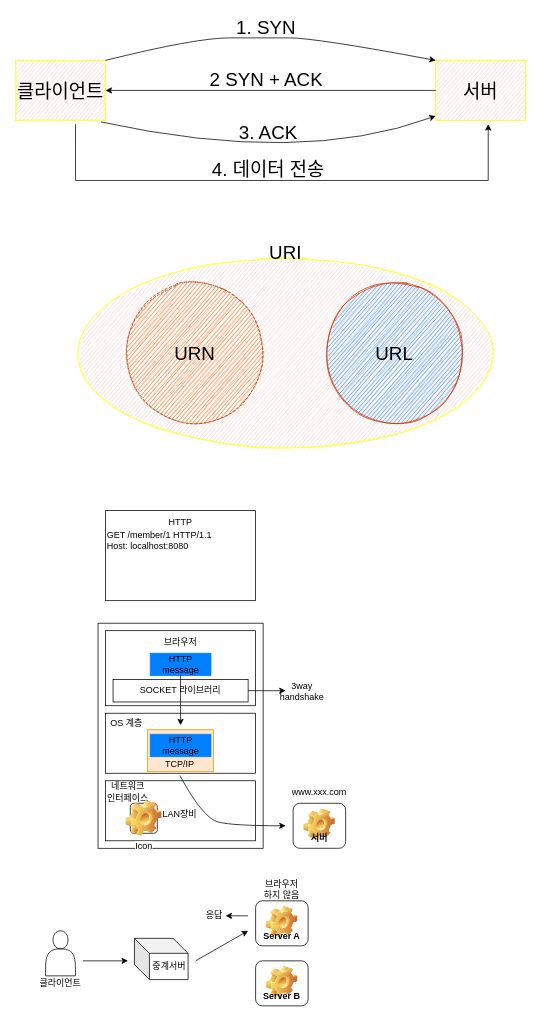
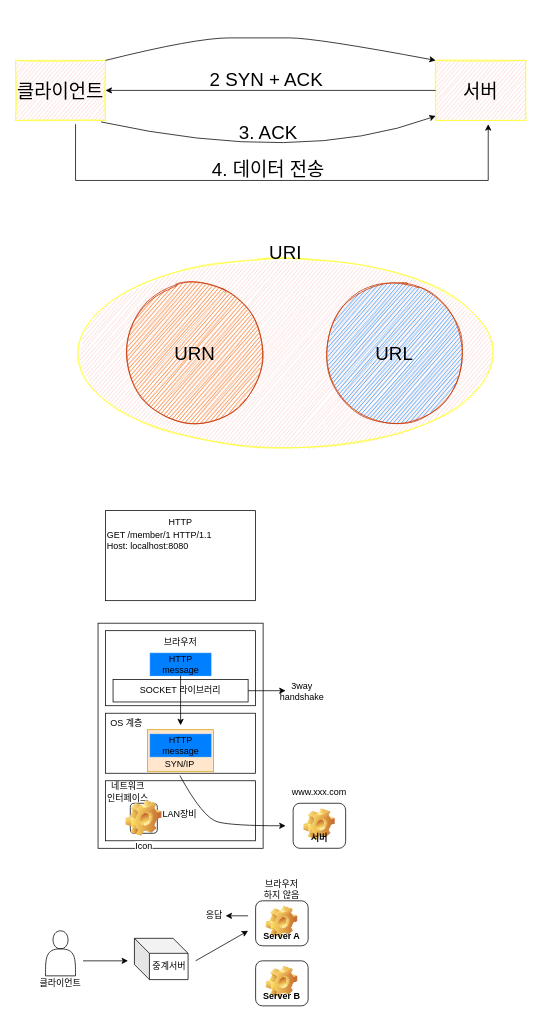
(266, 27) -> none
(195, 353) -> (195, 353)
(180, 764) -> (180, 764)
